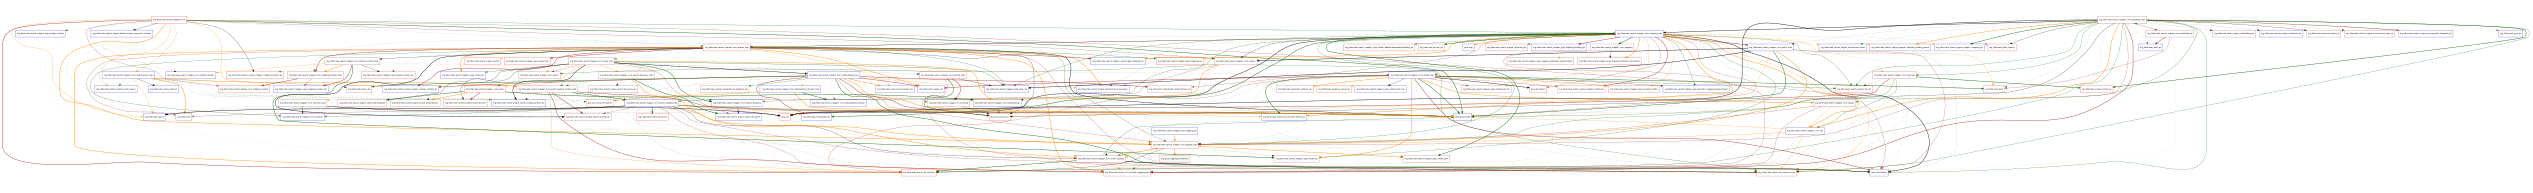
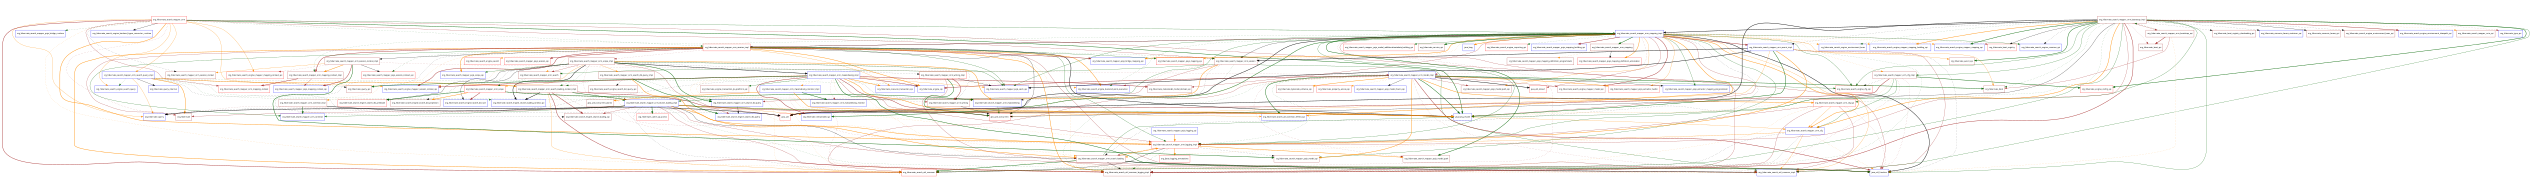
(229, 34) -> (229, 34)
none -> (2476, 34)
(1900, 47) -> (1900, 47)
none -> (2041, 47)
(2151, 47) -> (2151, 47)
none -> (1962, 61)
(191, 75) -> (191, 75)
(330, 94) -> (330, 94)
(534, 96) -> (534, 96)
(368, 98) -> (459, 80)
(466, 103) -> (466, 103)
(1630, 122) -> (1628, 122)
(1851, 151) -> (1851, 151)
(831, 157) -> (831, 157)
(1739, 162) -> (1735, 106)
(1113, 165) -> (1113, 165)
(1777, 173) -> (1777, 173)
